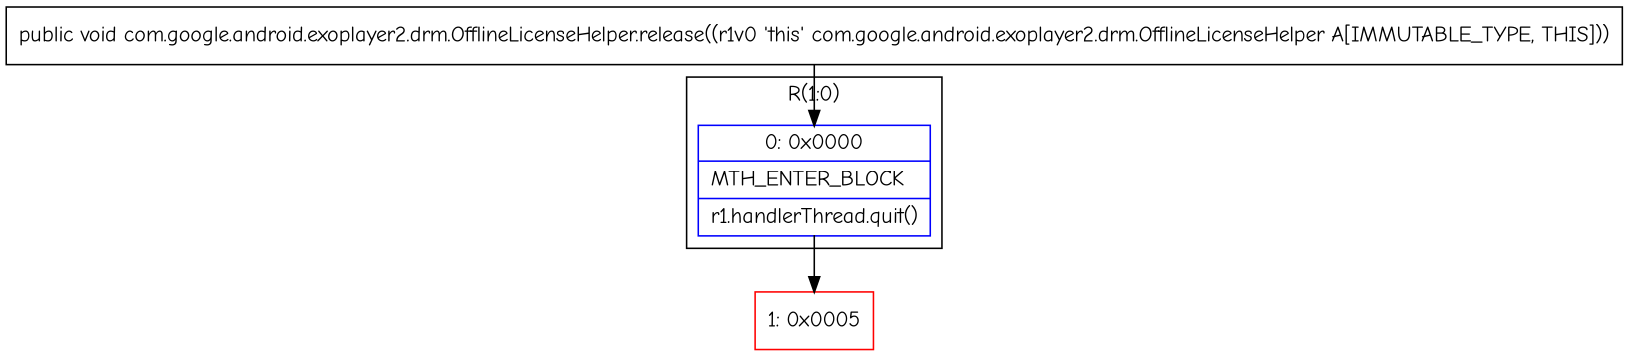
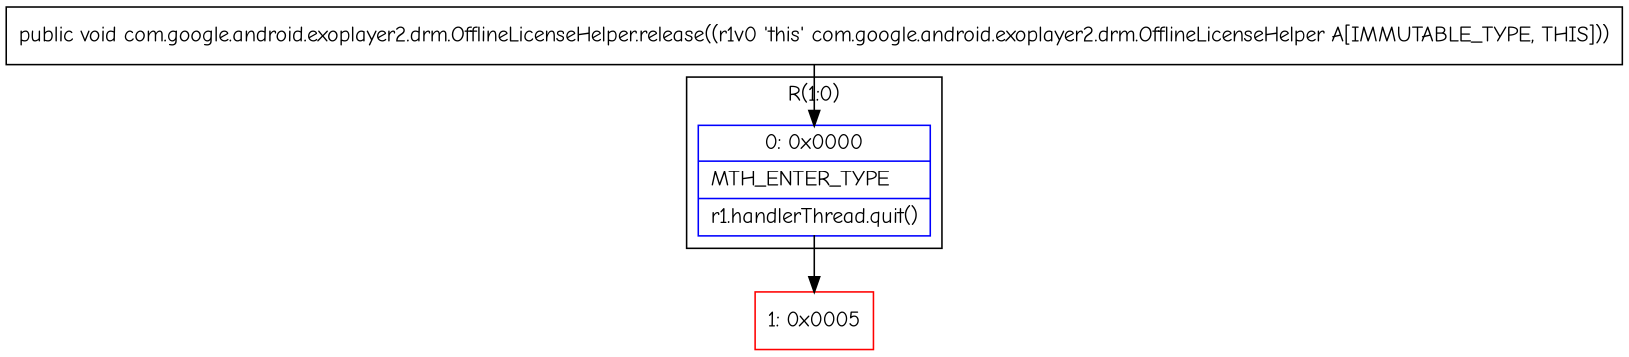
(807, 179) -> (800, 179)
